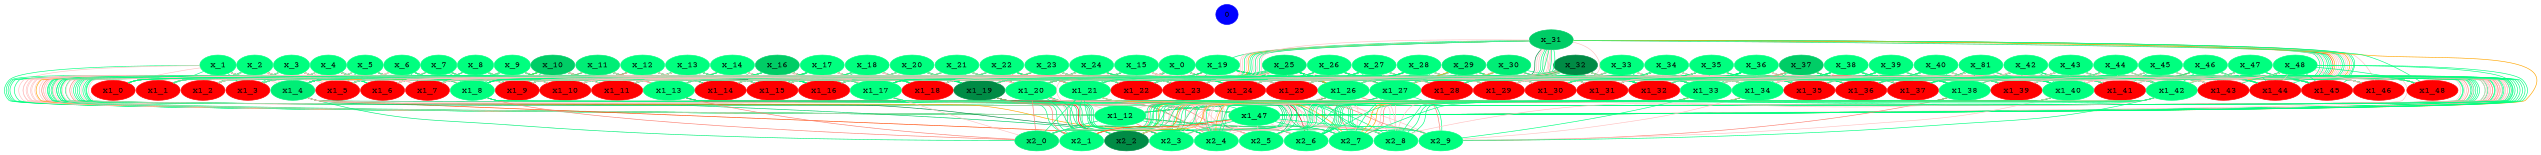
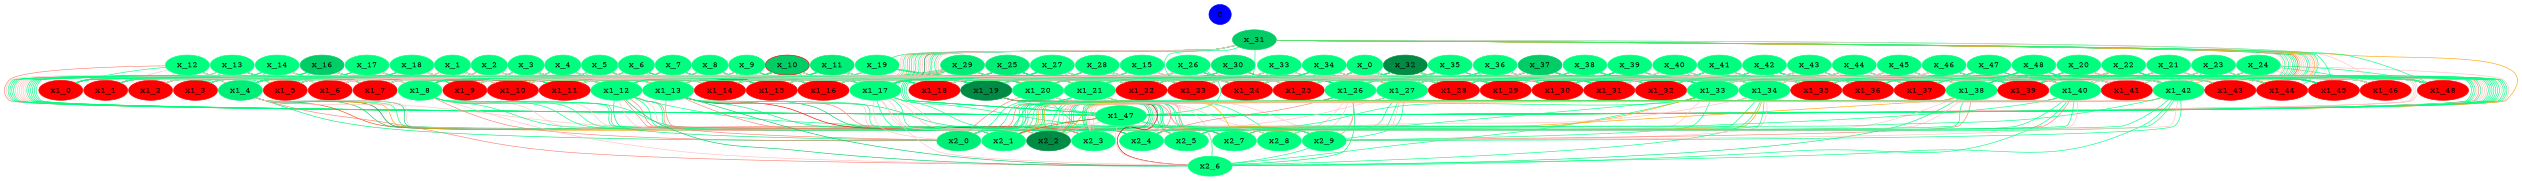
(553, 65) -> (787, 65)
(1981, 65) -> (1720, 65)
(1232, 103) -> (1012, 78)
(1341, 104) -> (1286, 154)
